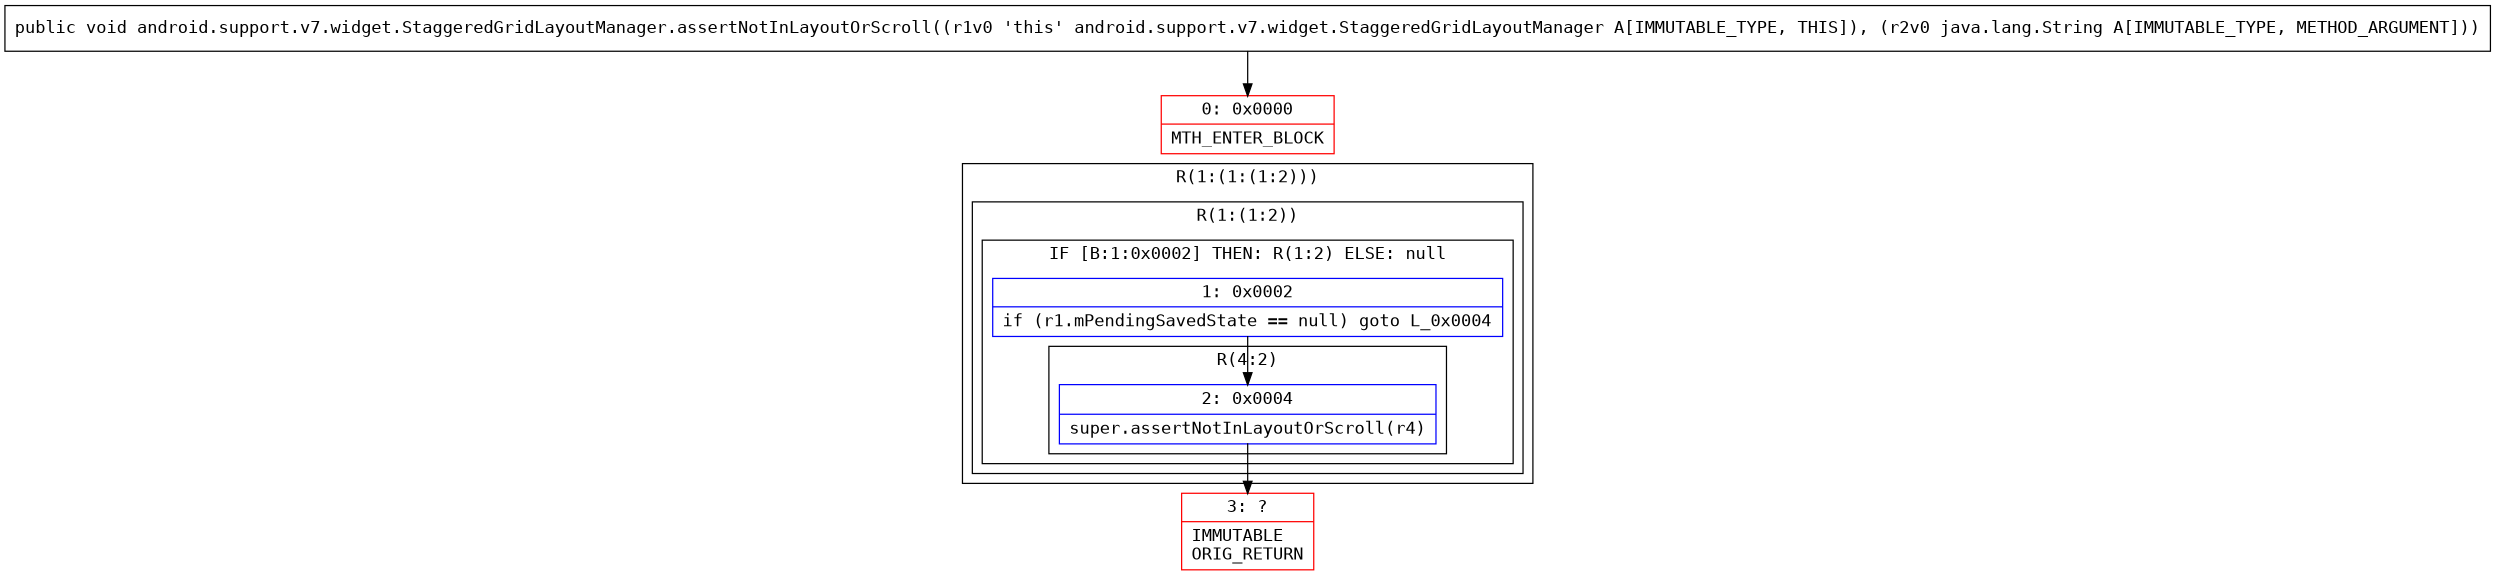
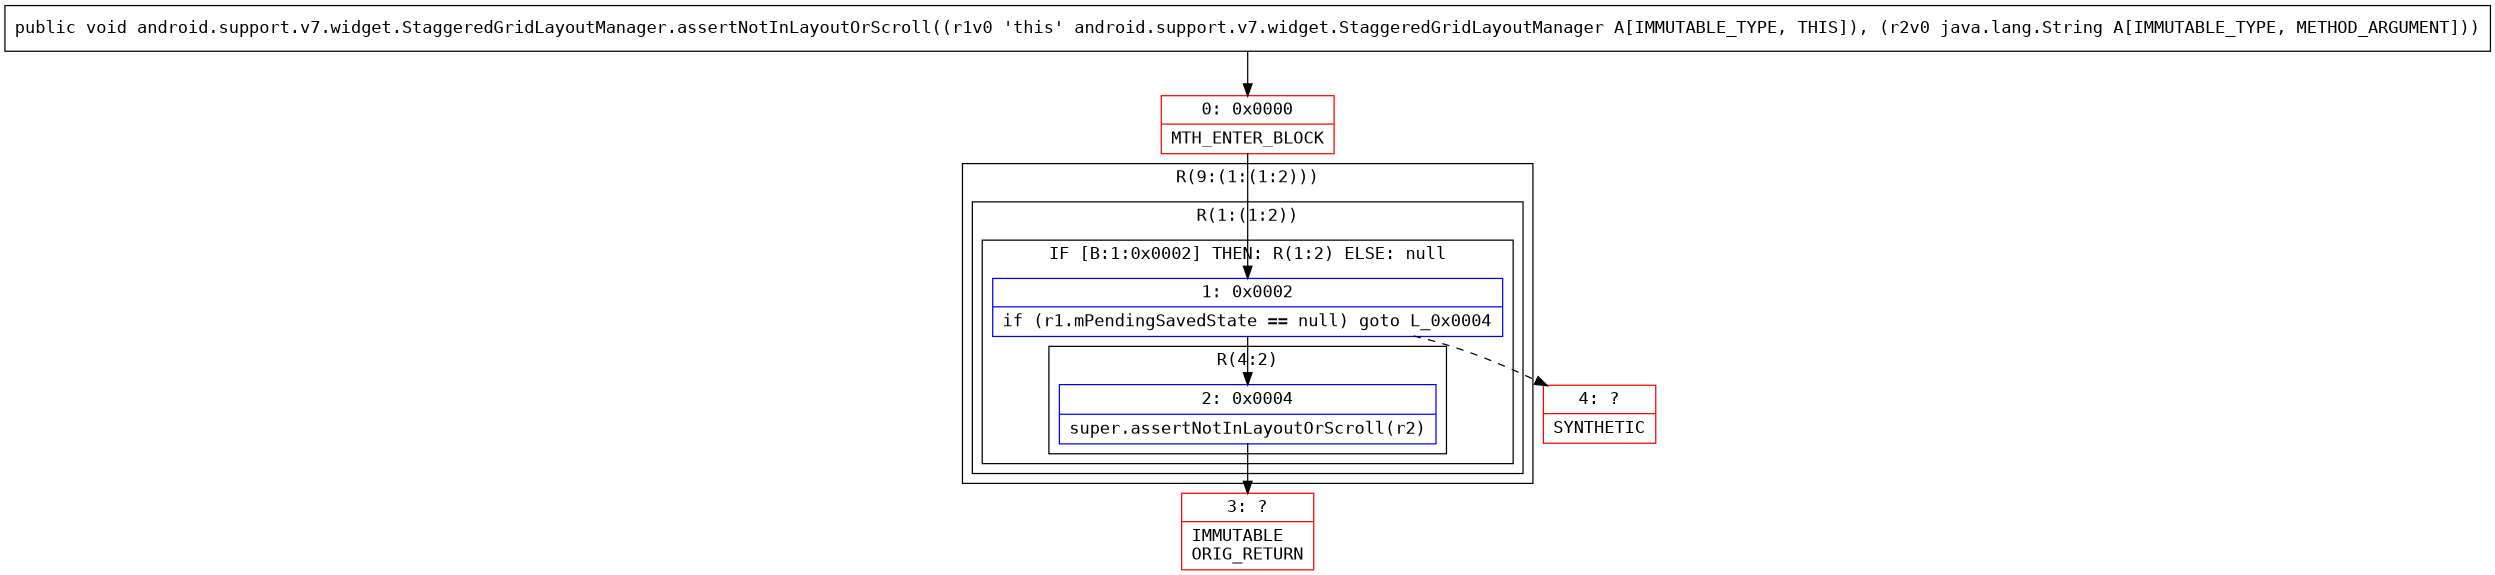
(1248, 178) -> (1248, 178)
none -> (1248, 210)
none -> (1600, 414)
(1248, 428) -> (1248, 428)
